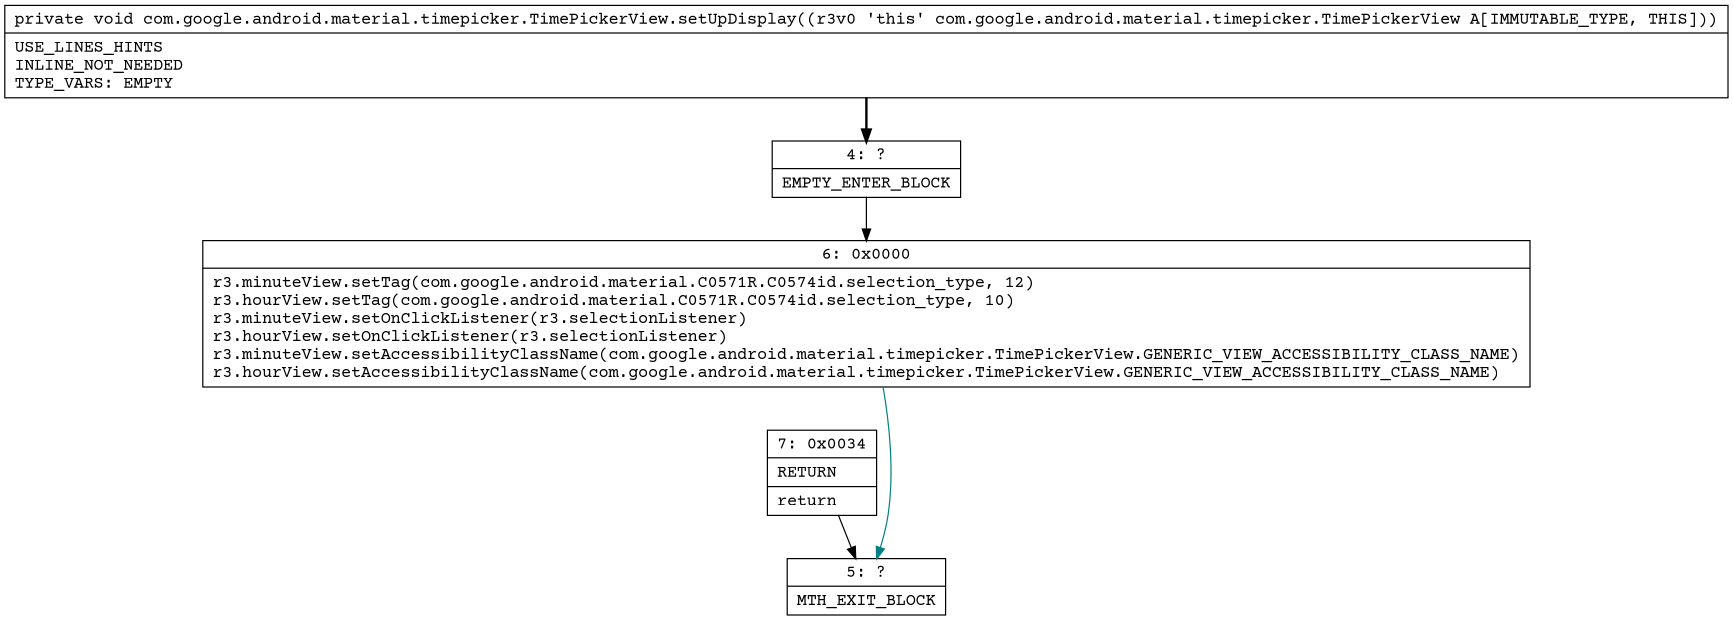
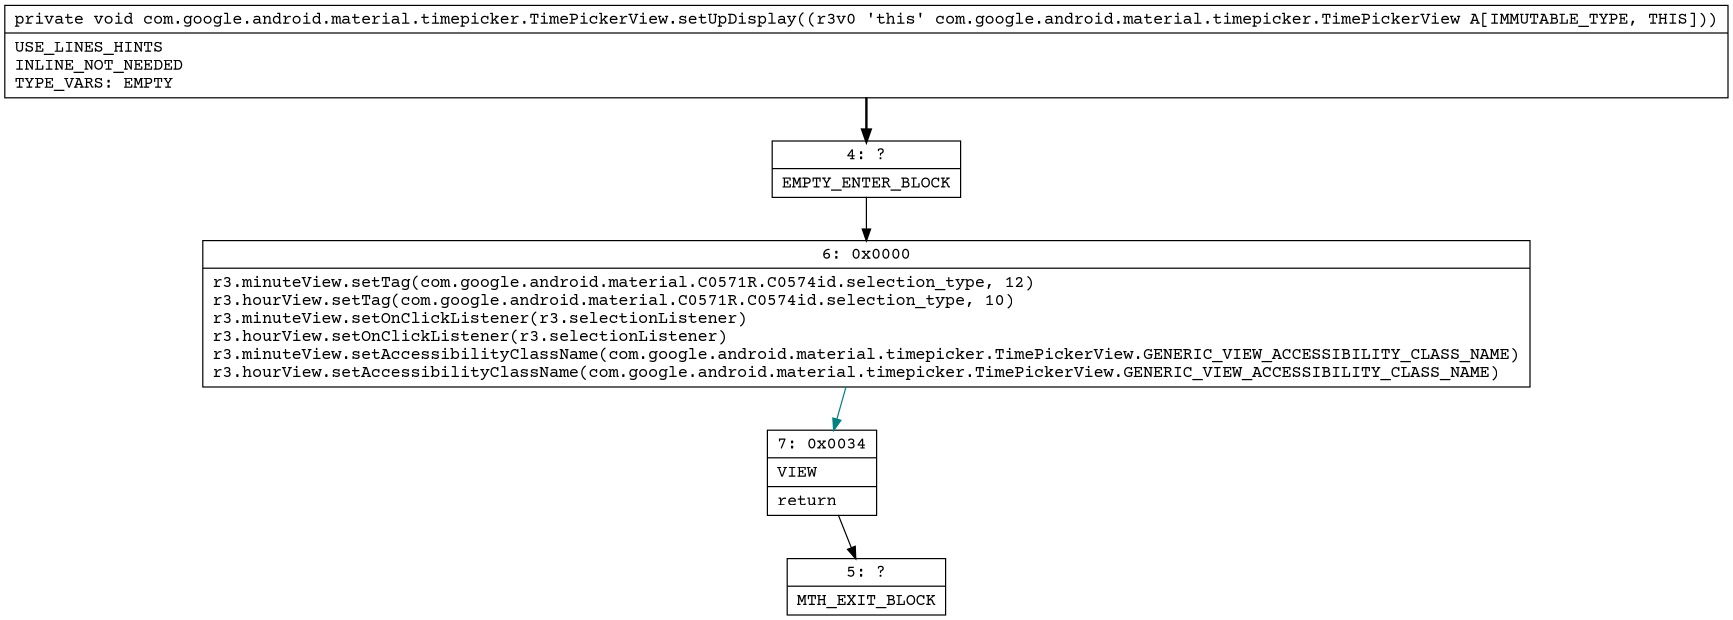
(891, 467) -> (842, 403)
(807, 472) -> (797, 472)
